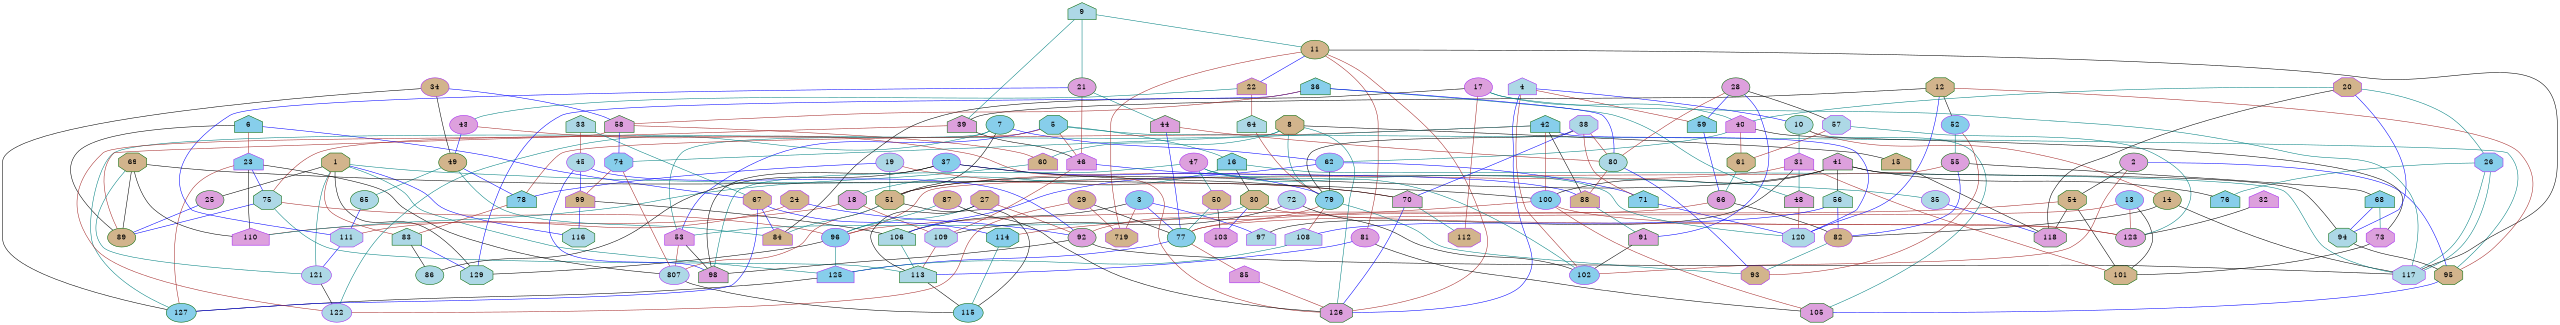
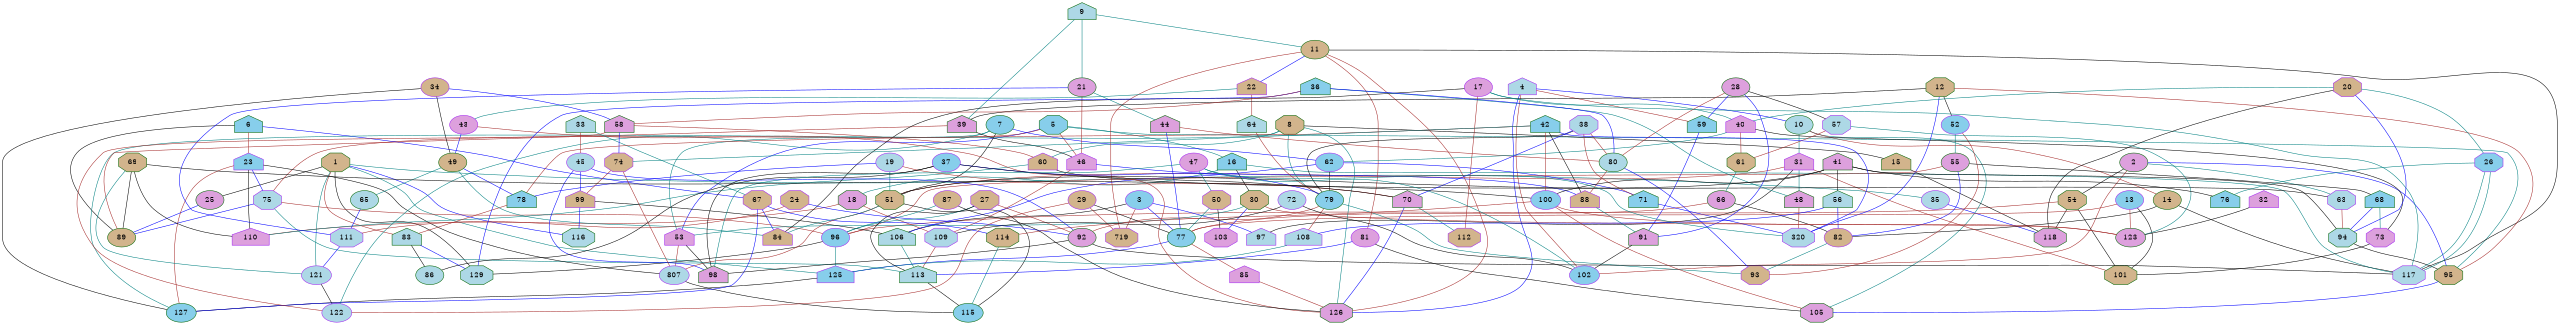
(619, 162) -> (619, 162)
(1711, 162) -> (1672, 193)
(267, 200) -> (267, 200)
none -> (2342, 200)
(1003, 238) -> (1003, 238)
(1799, 238) -> (1799, 238)
